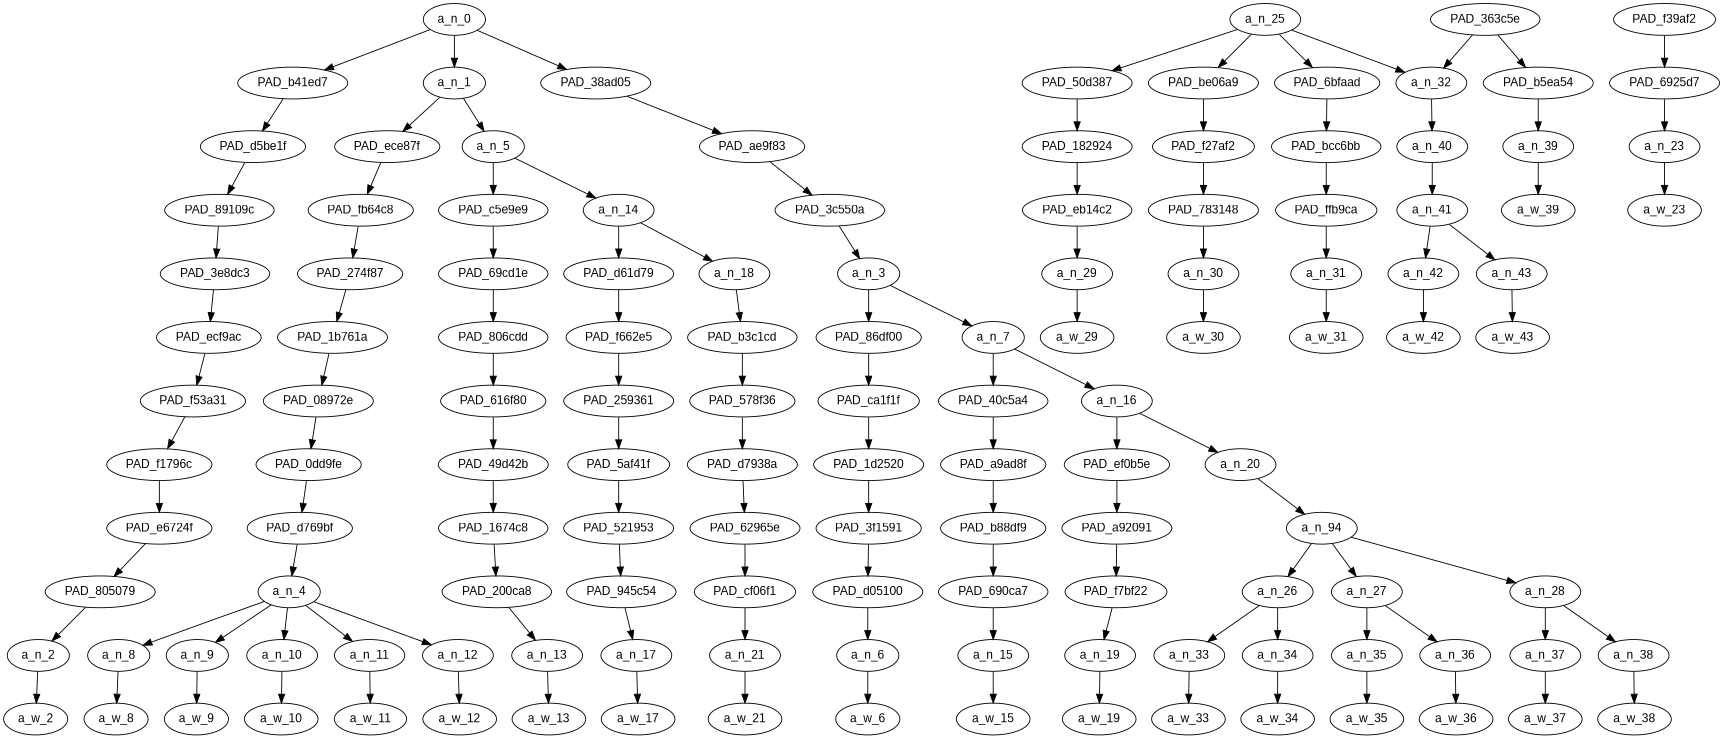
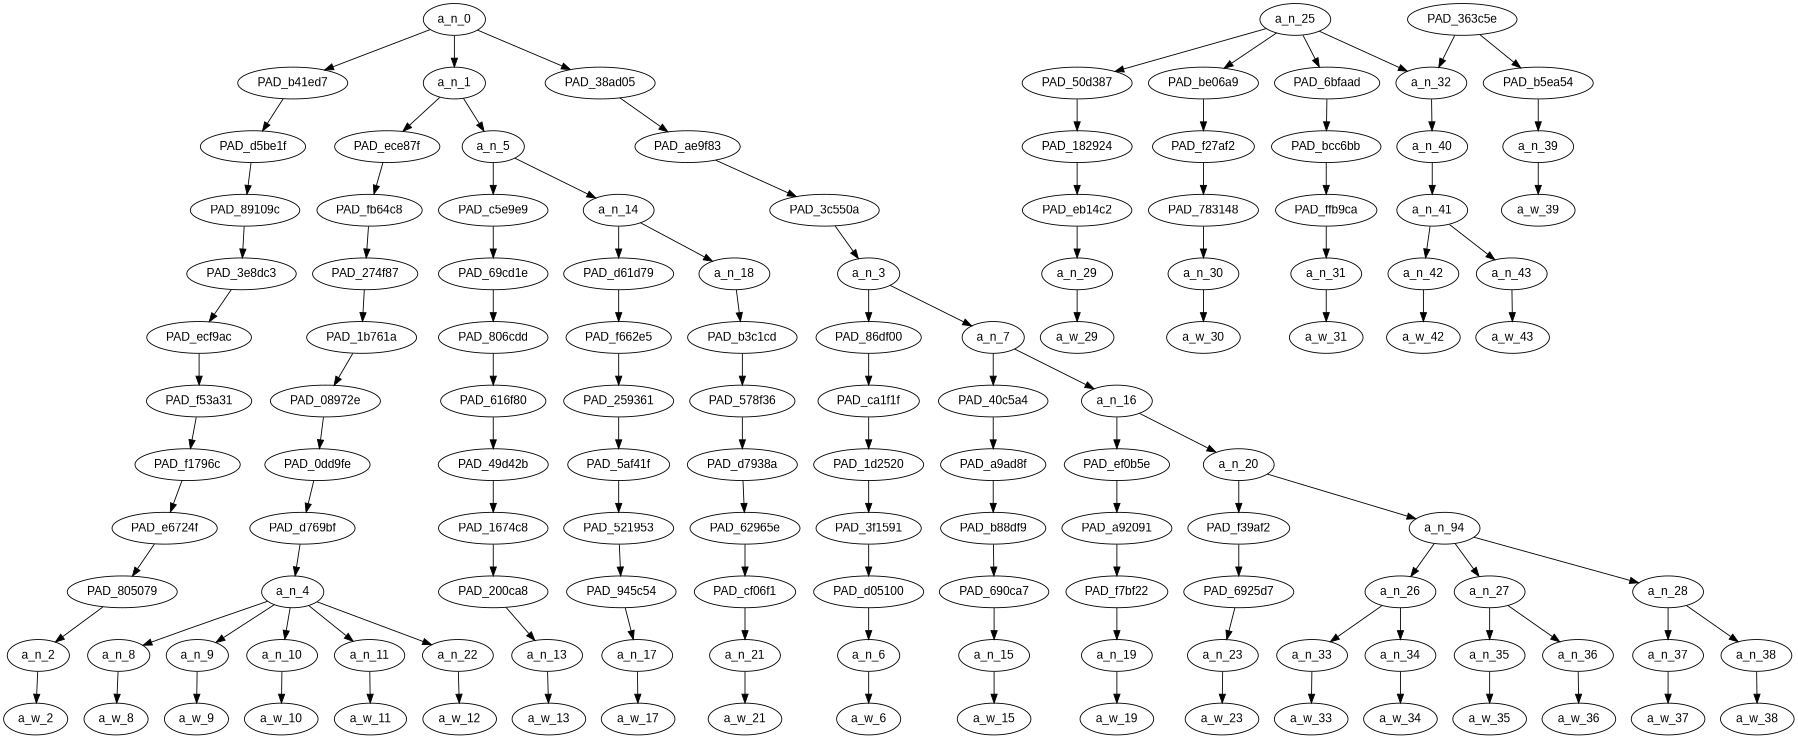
none -> (1239, 492)
(458, 655) -> (458, 655)
